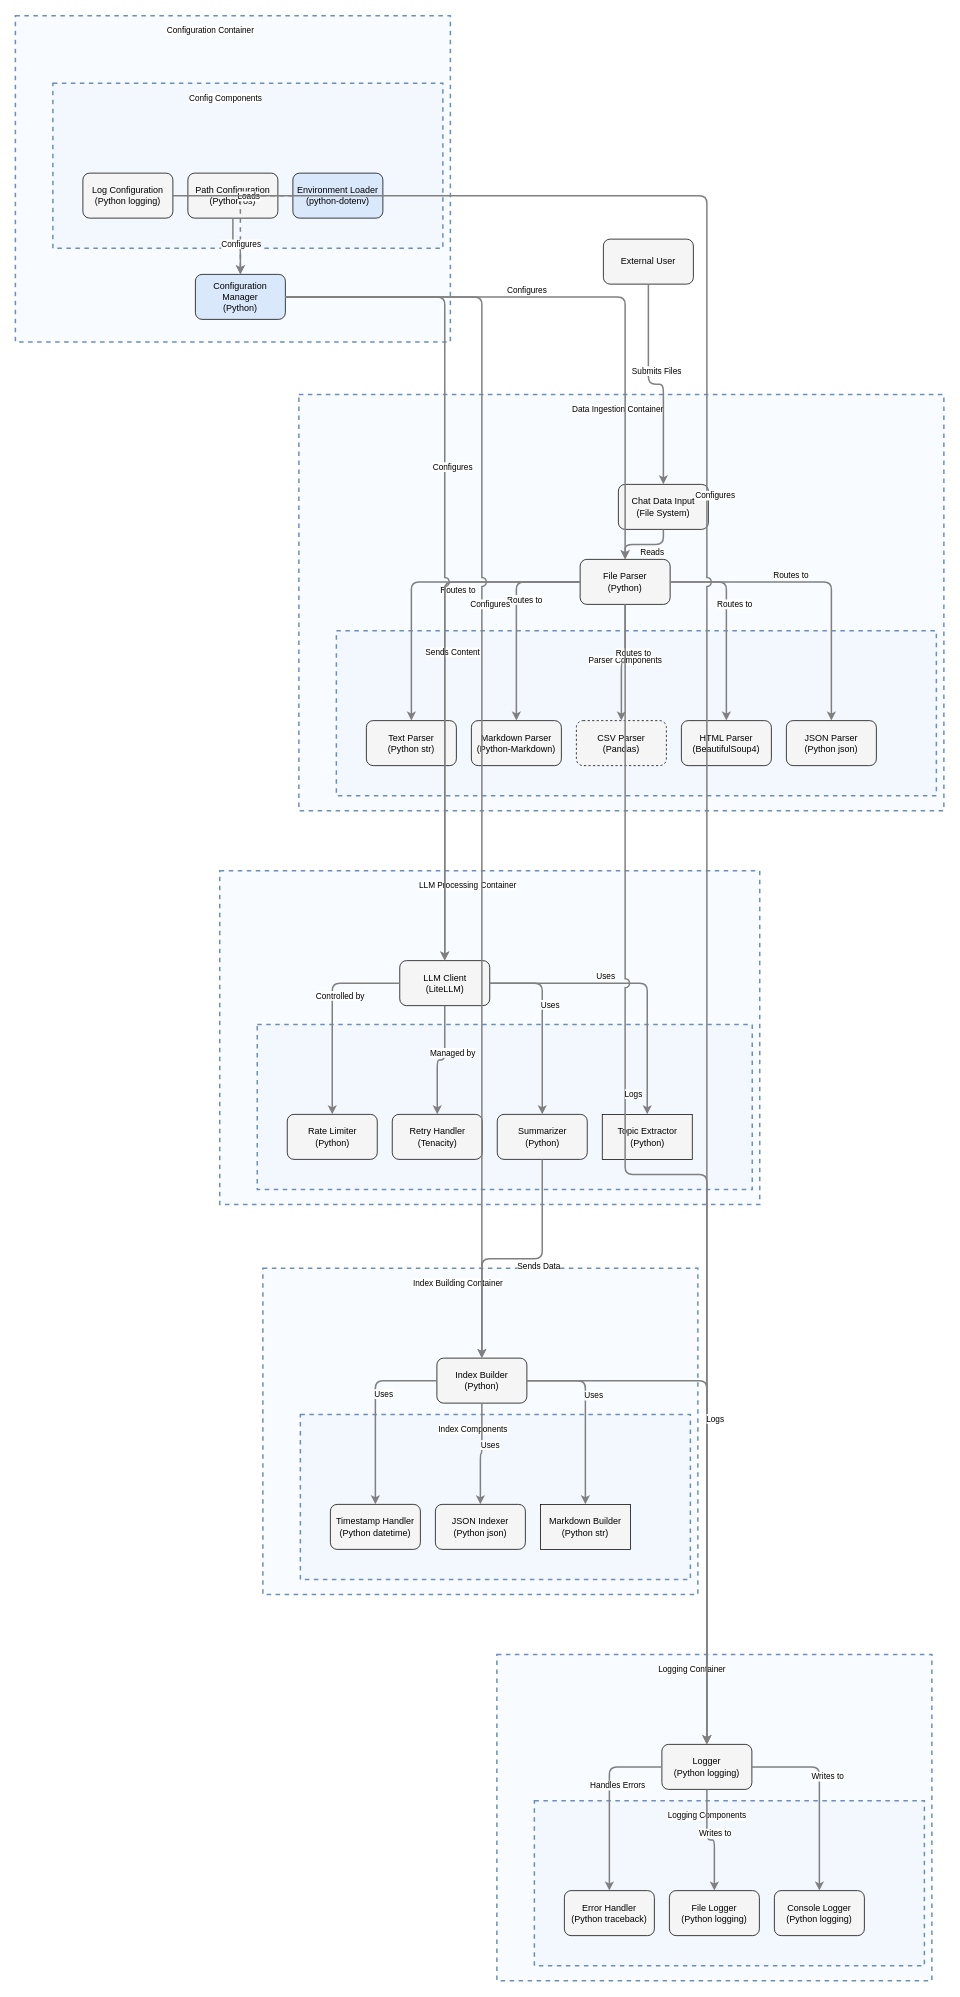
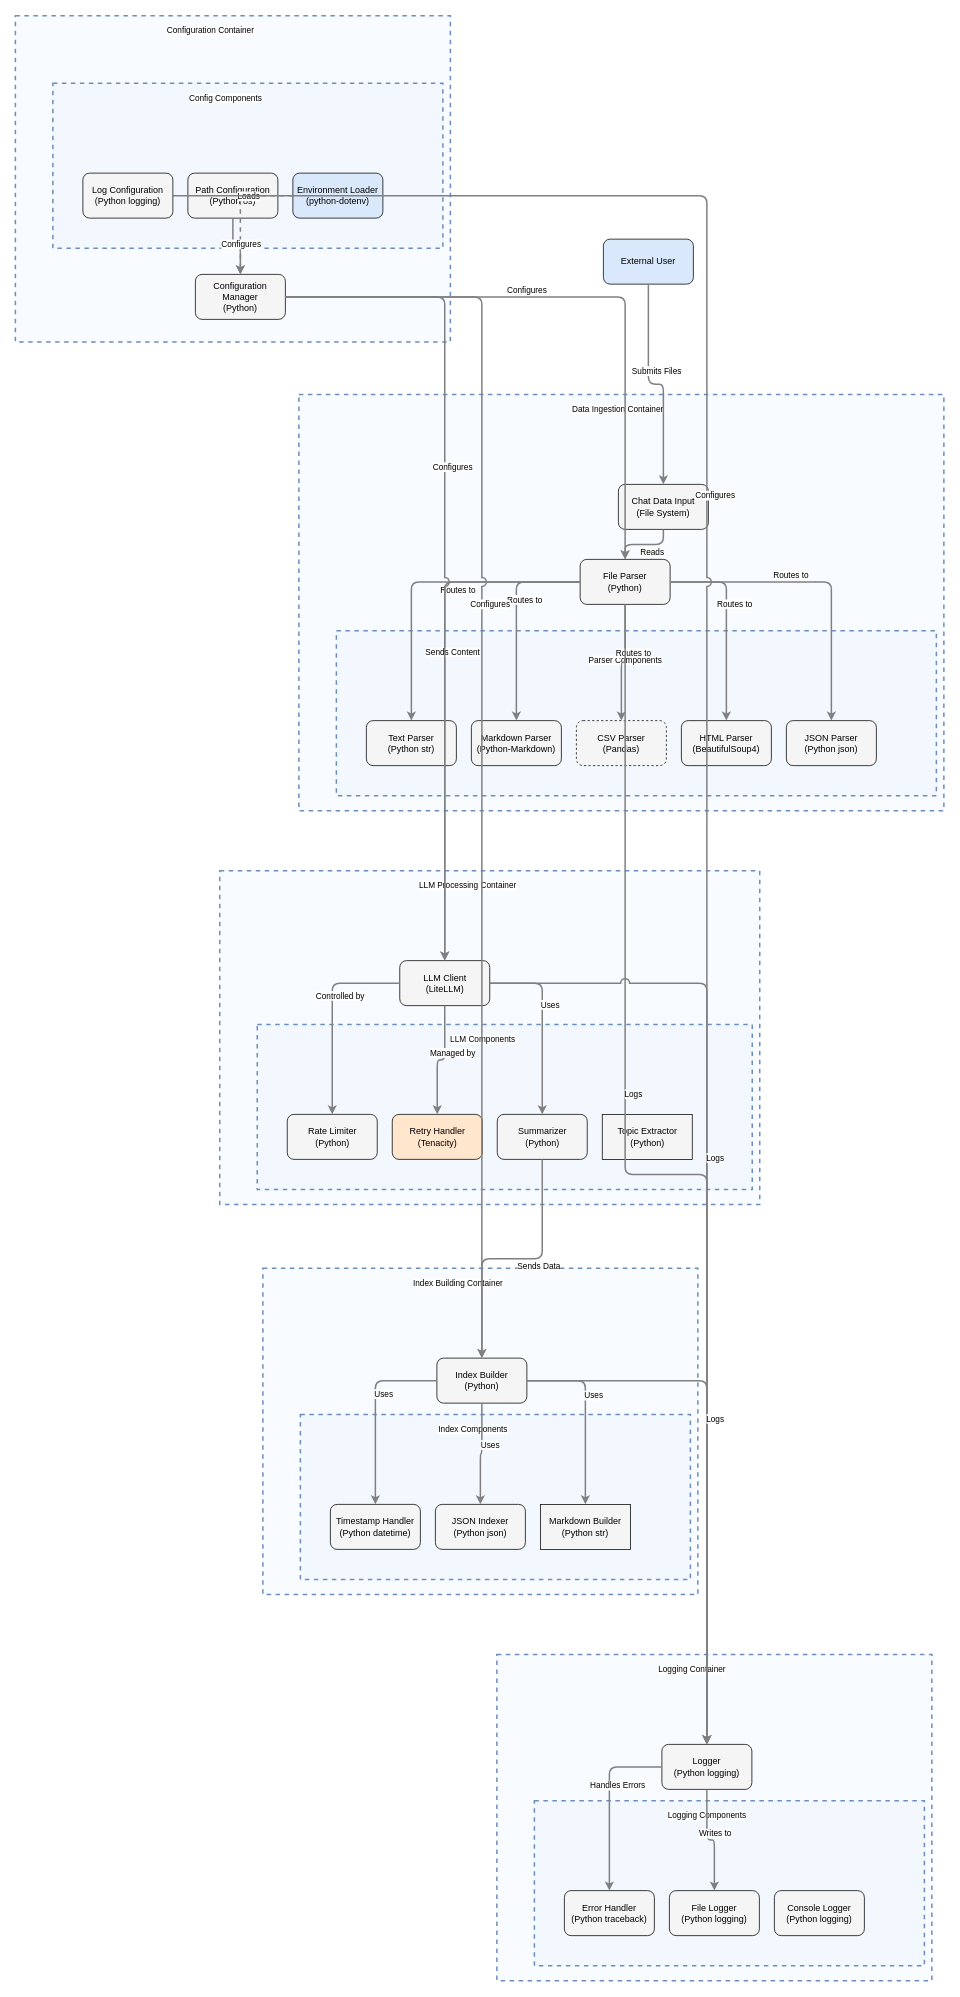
(648, 261) -> (648, 261)
(240, 297) -> (240, 297)
none -> (675, 983)
none -> (482, 1039)
(647, 1046) -> none
(437, 1137) -> (437, 1137)
(819, 1823) -> none
